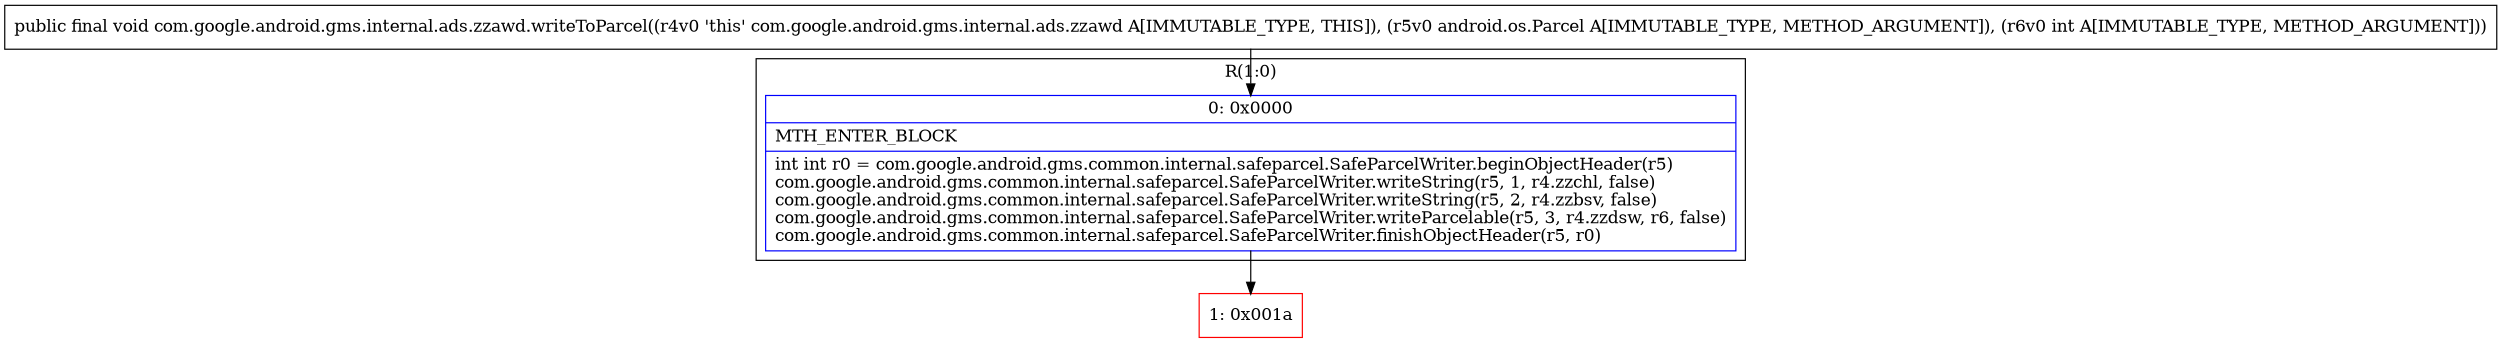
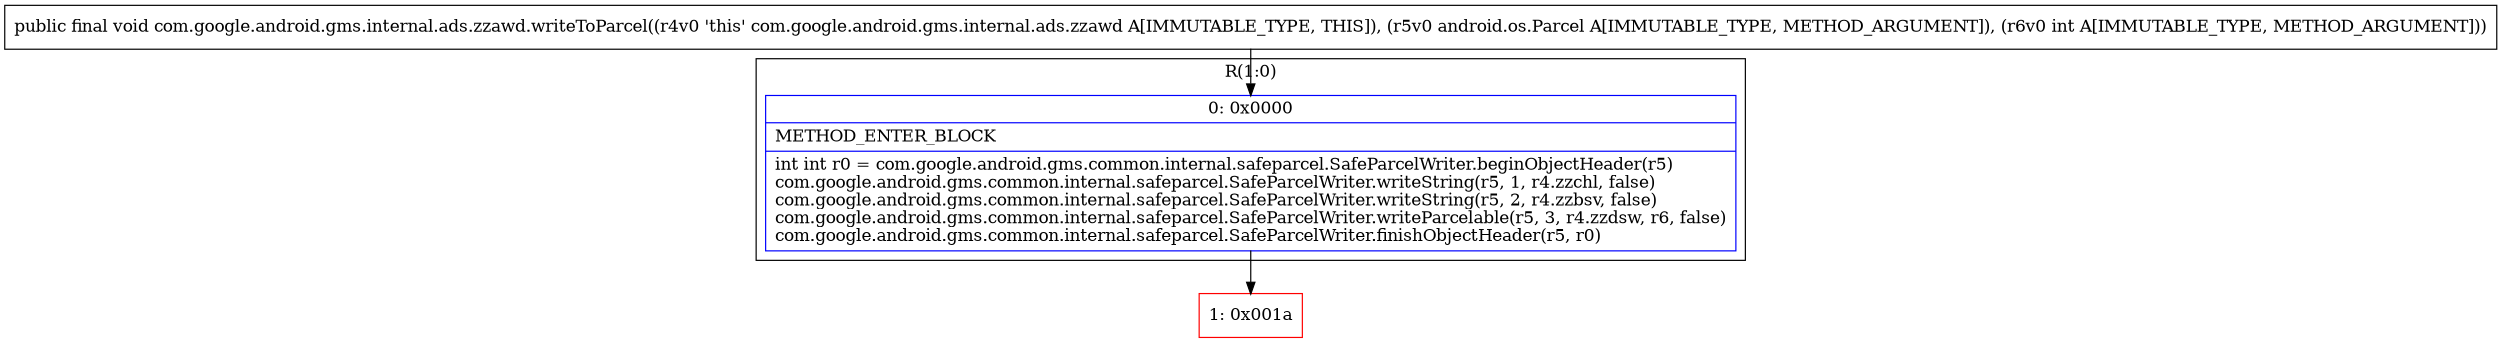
(866, 136) -> (886, 136)
